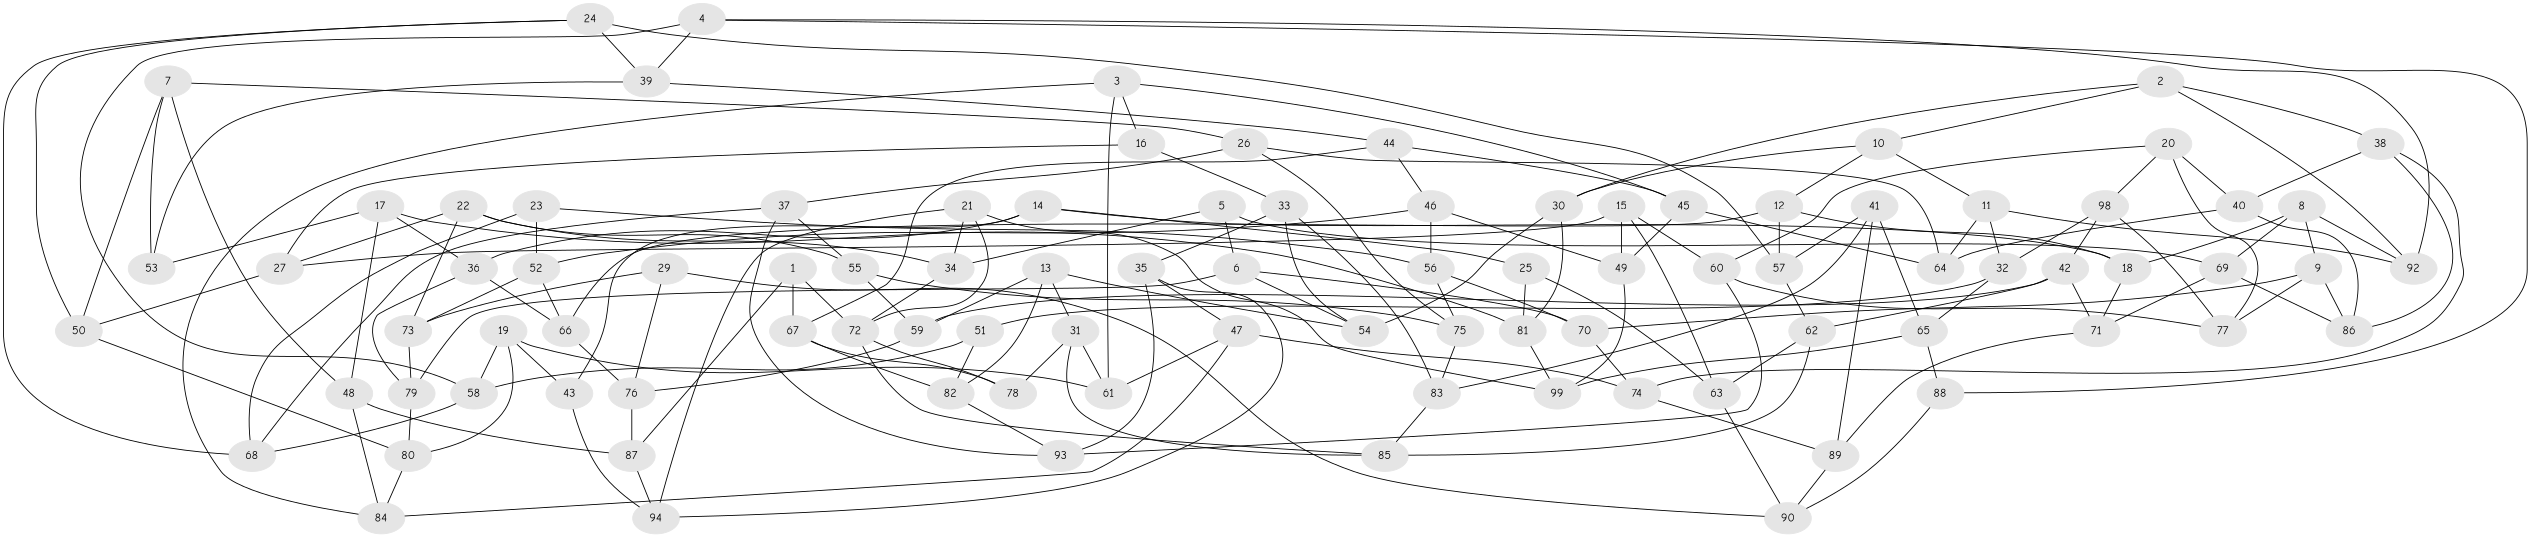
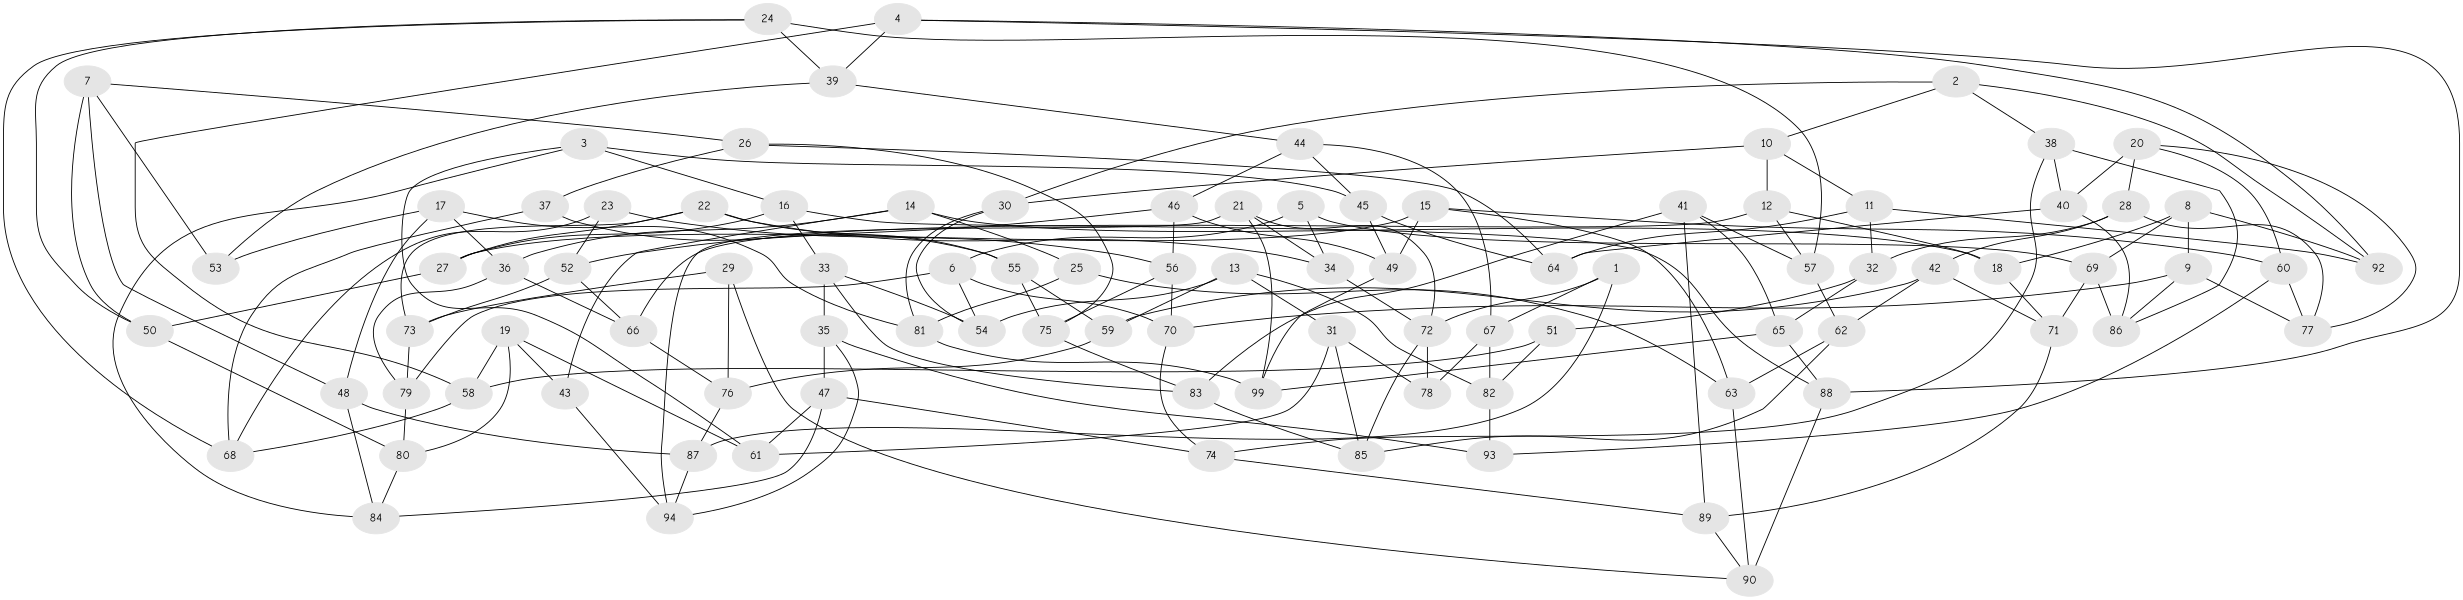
(2105, 206) -> (2126, 206)
none -> (1332, 230)
(825, 406) -> none
